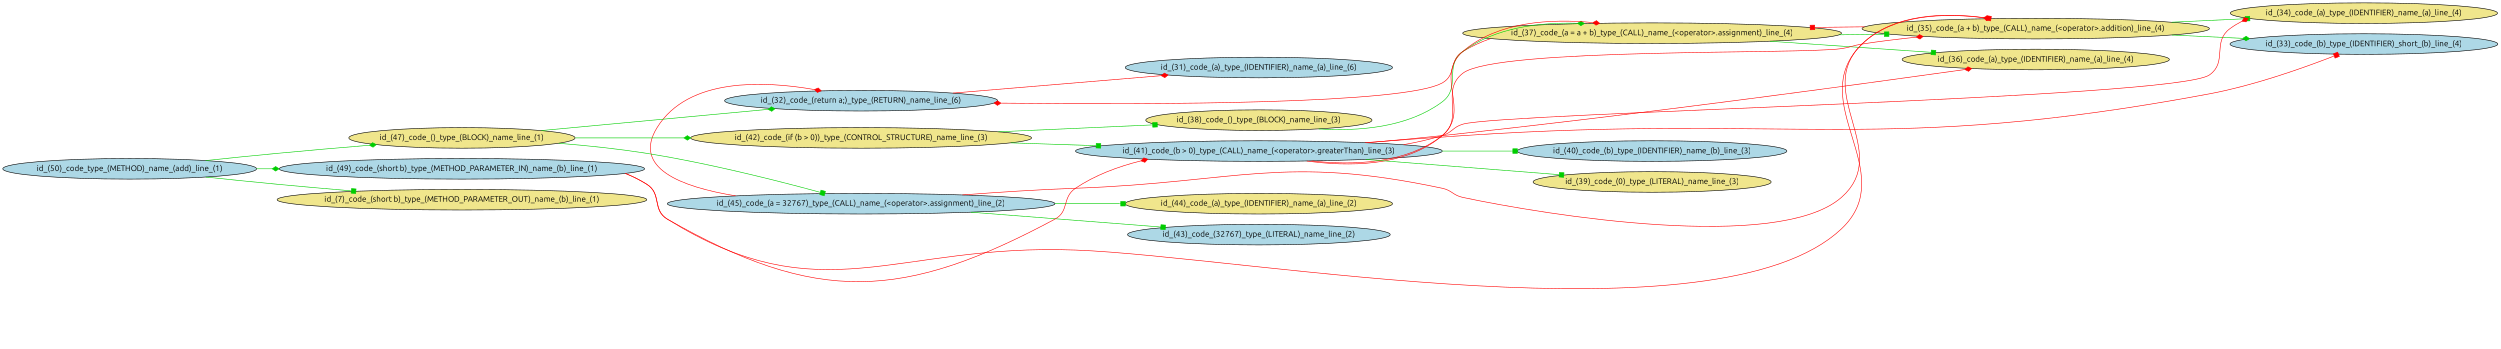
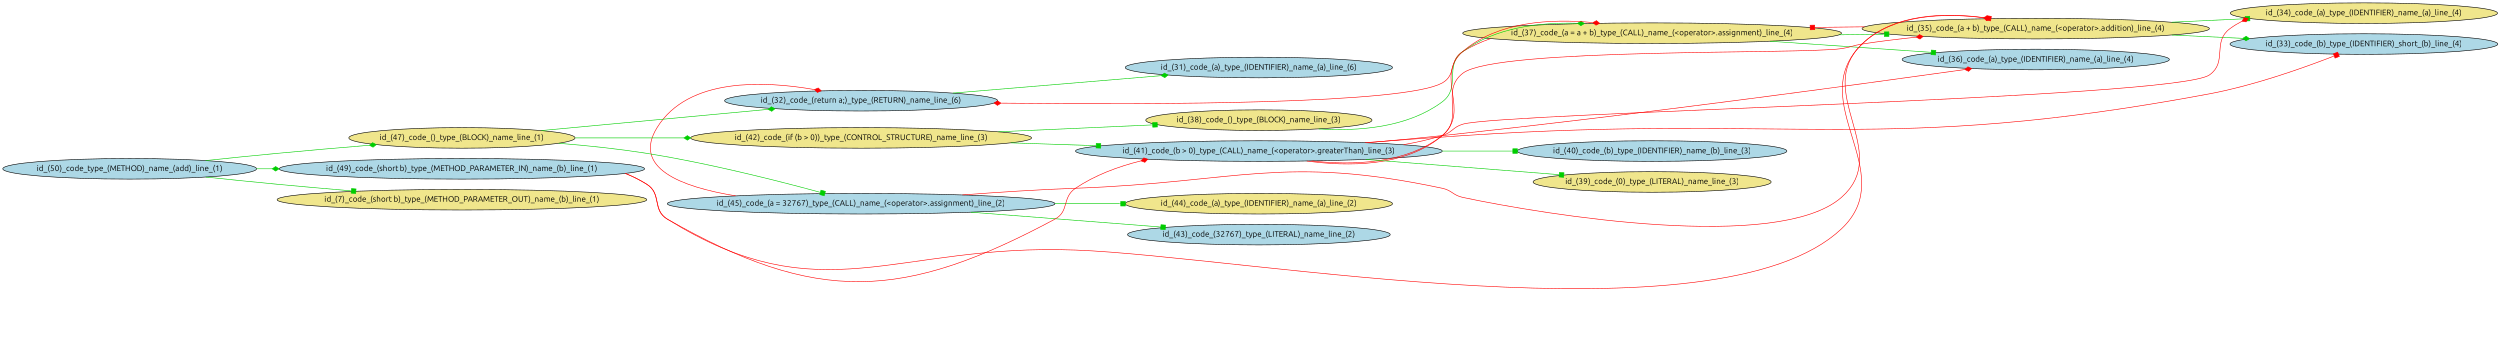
(2036, 60) -> (2036, 60)
(1057, 84) -> (1057, 84)
